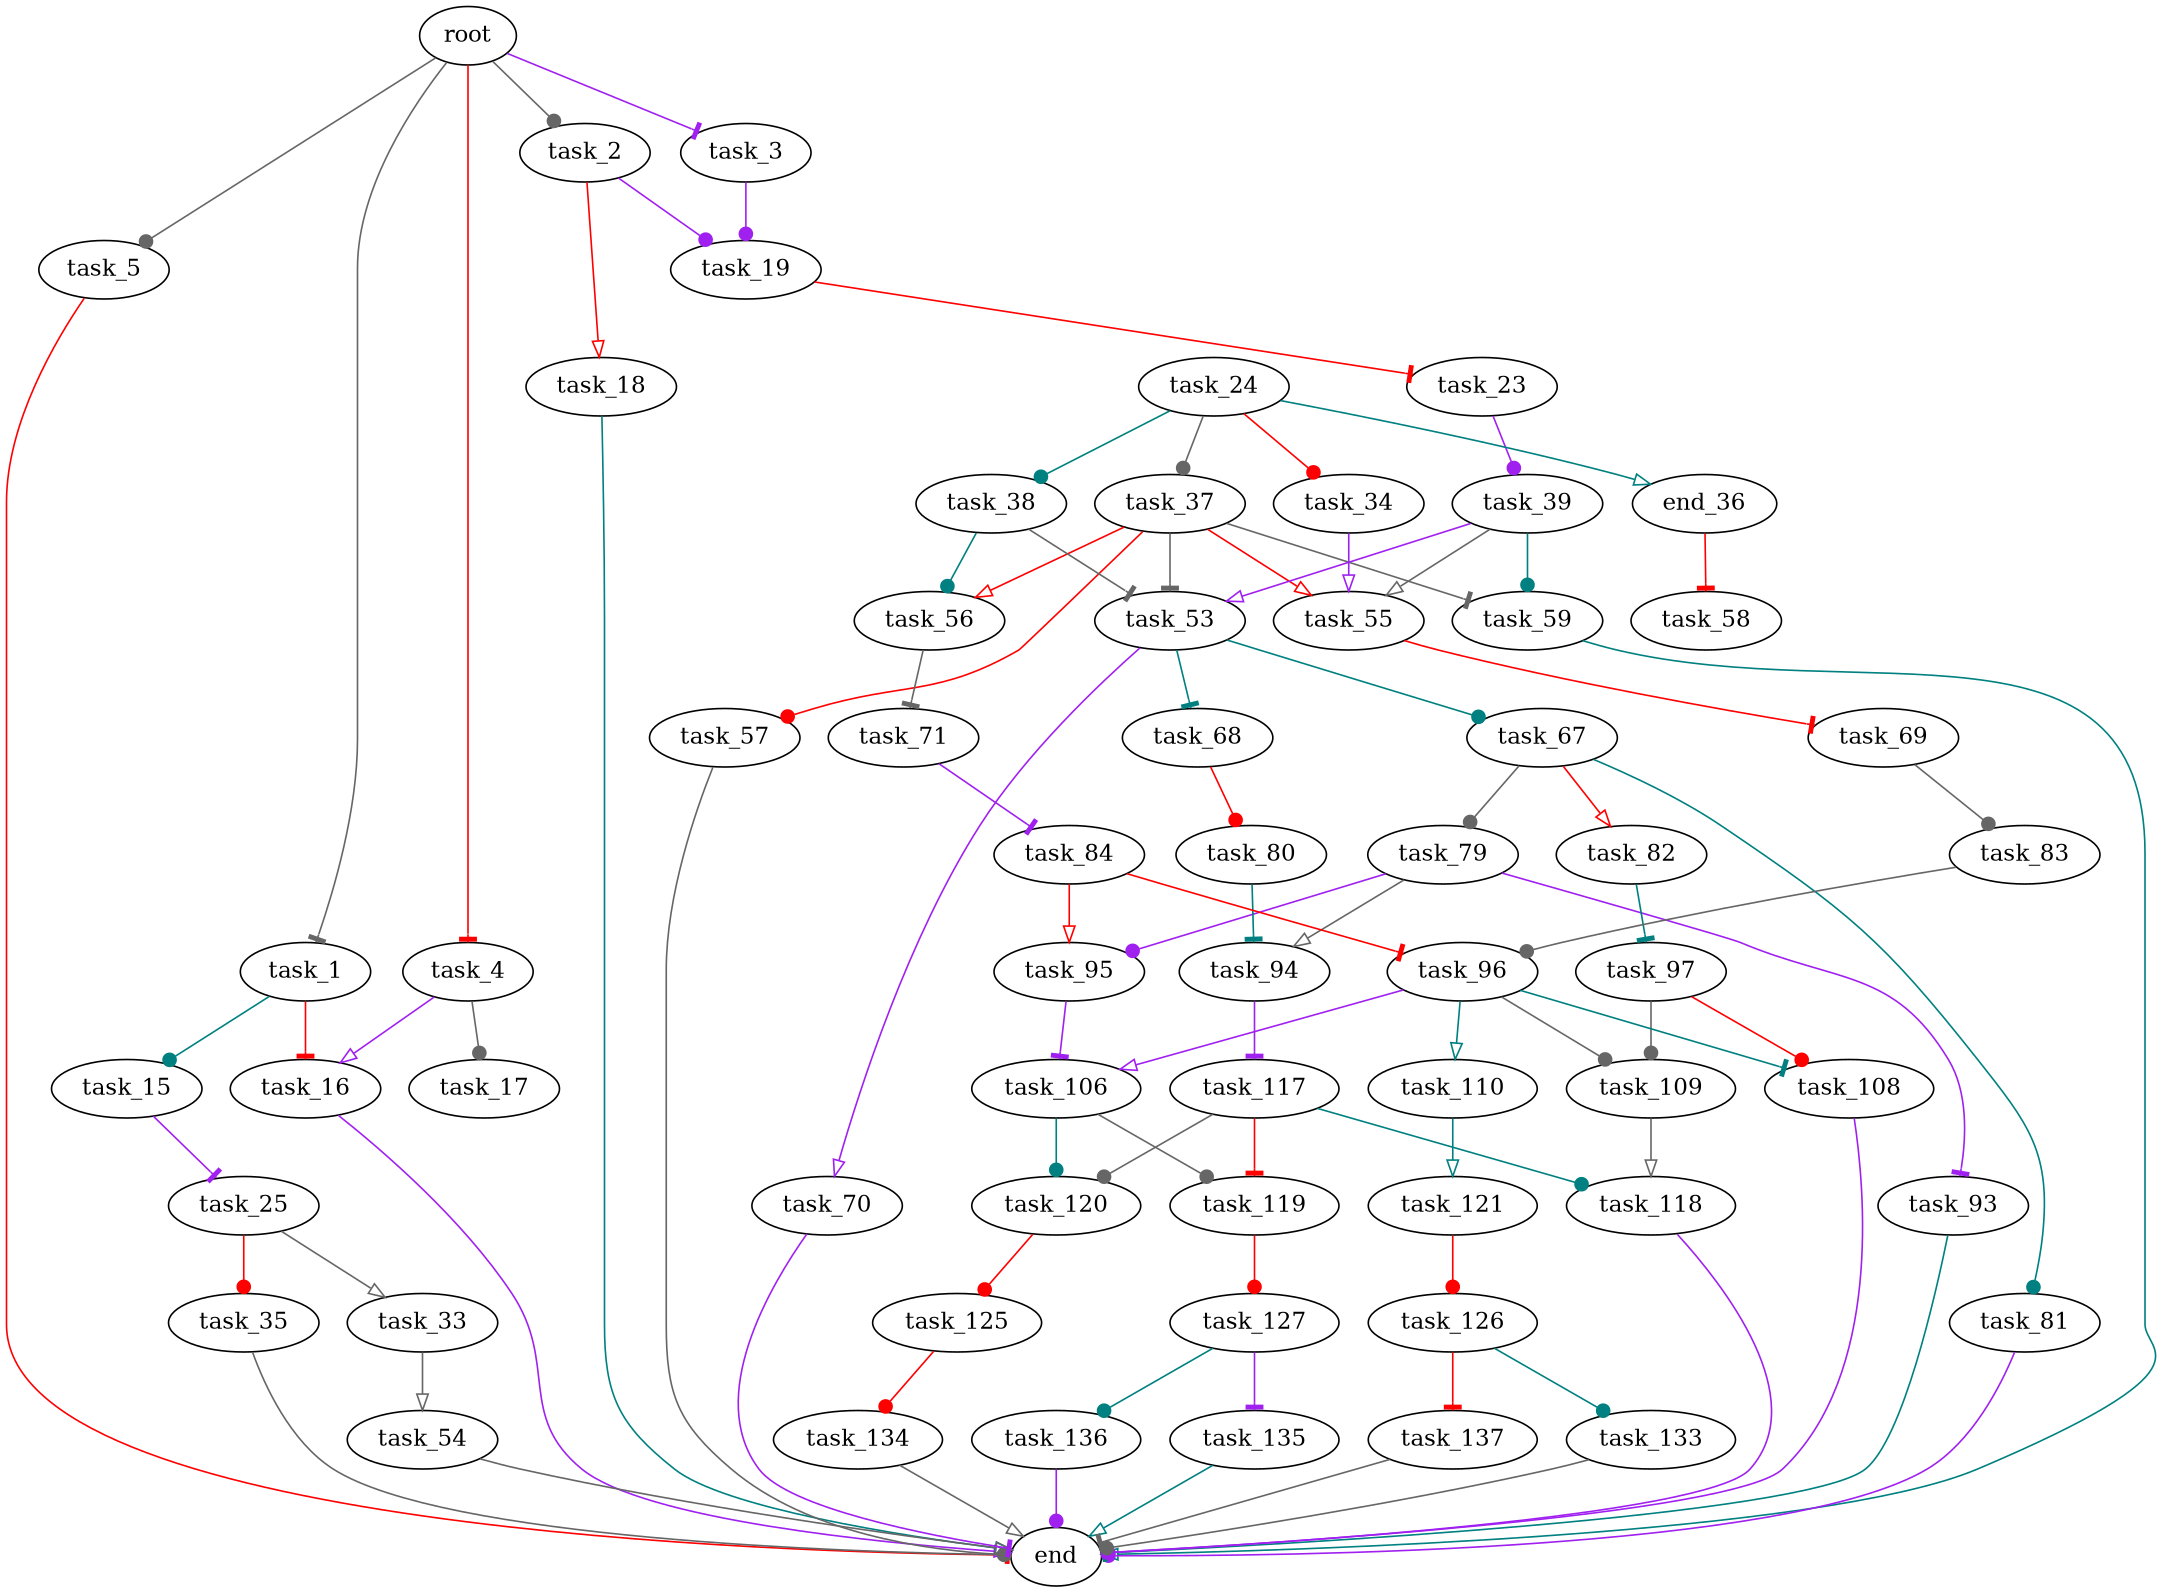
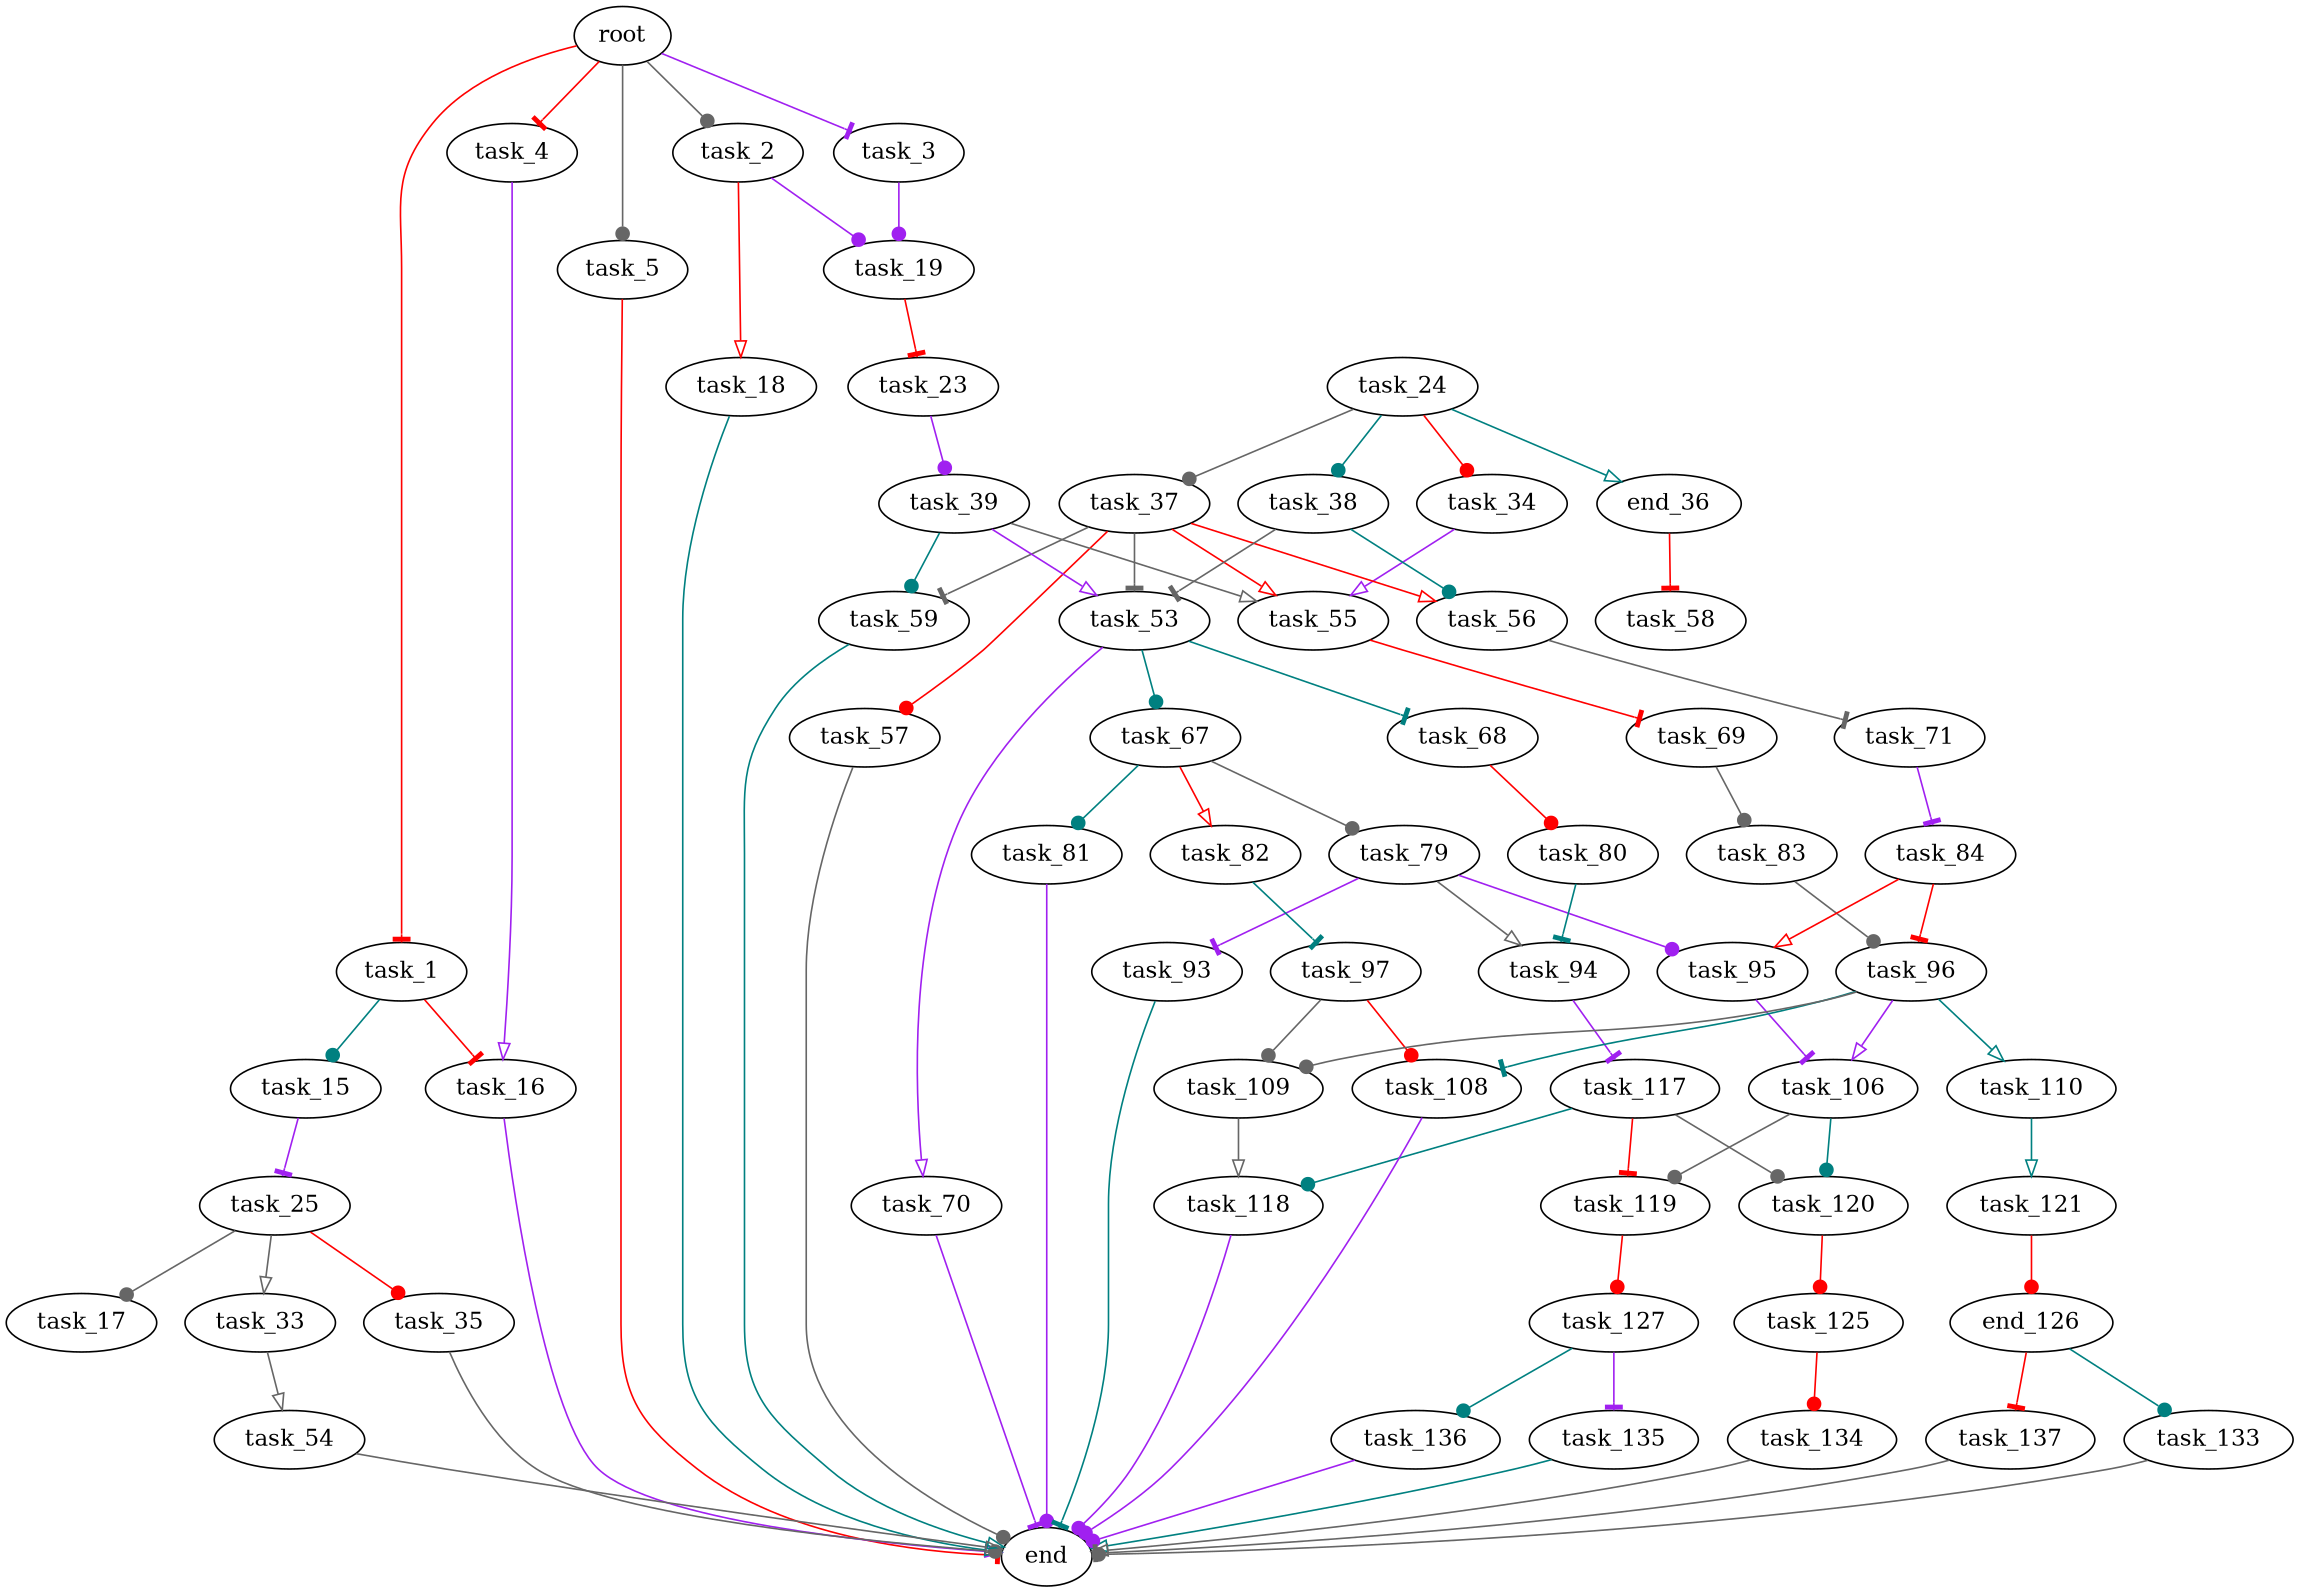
(358, 489) -> (402, 442)
(475, 1024) -> (184, 1261)
(1453, 1323) -> (2031, 1323)
